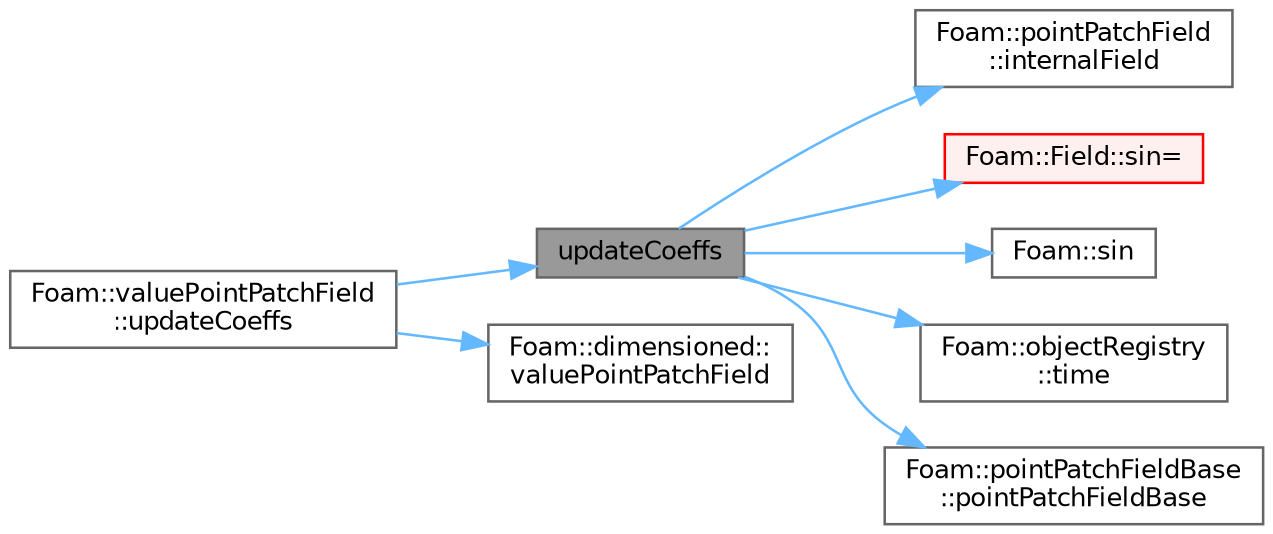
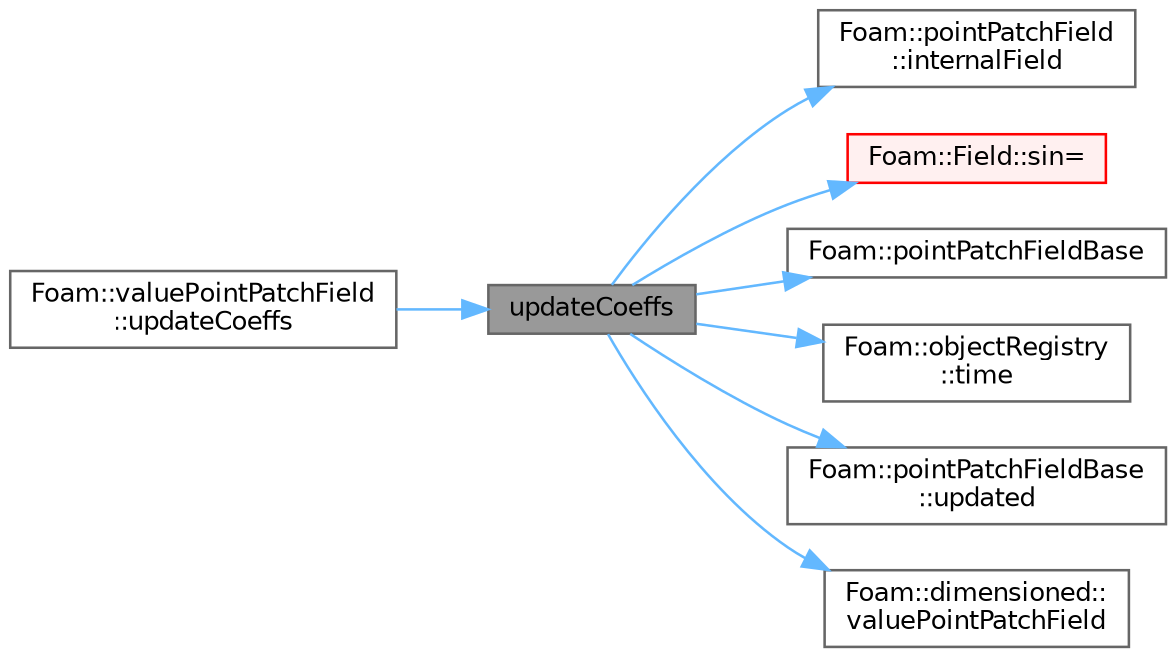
(1074, 253) -> (977, 253)
(429, 337) -> (694, 458)
(1074, 486) -> (977, 486)
